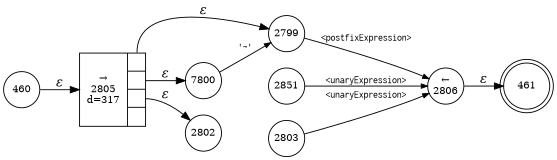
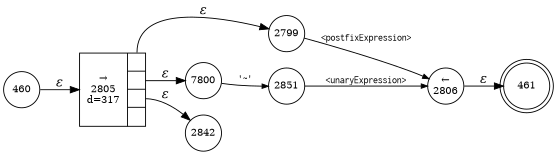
(242, 59) -> (242, 85)
(203, 133) -> (203, 133)
(287, 139) -> none
